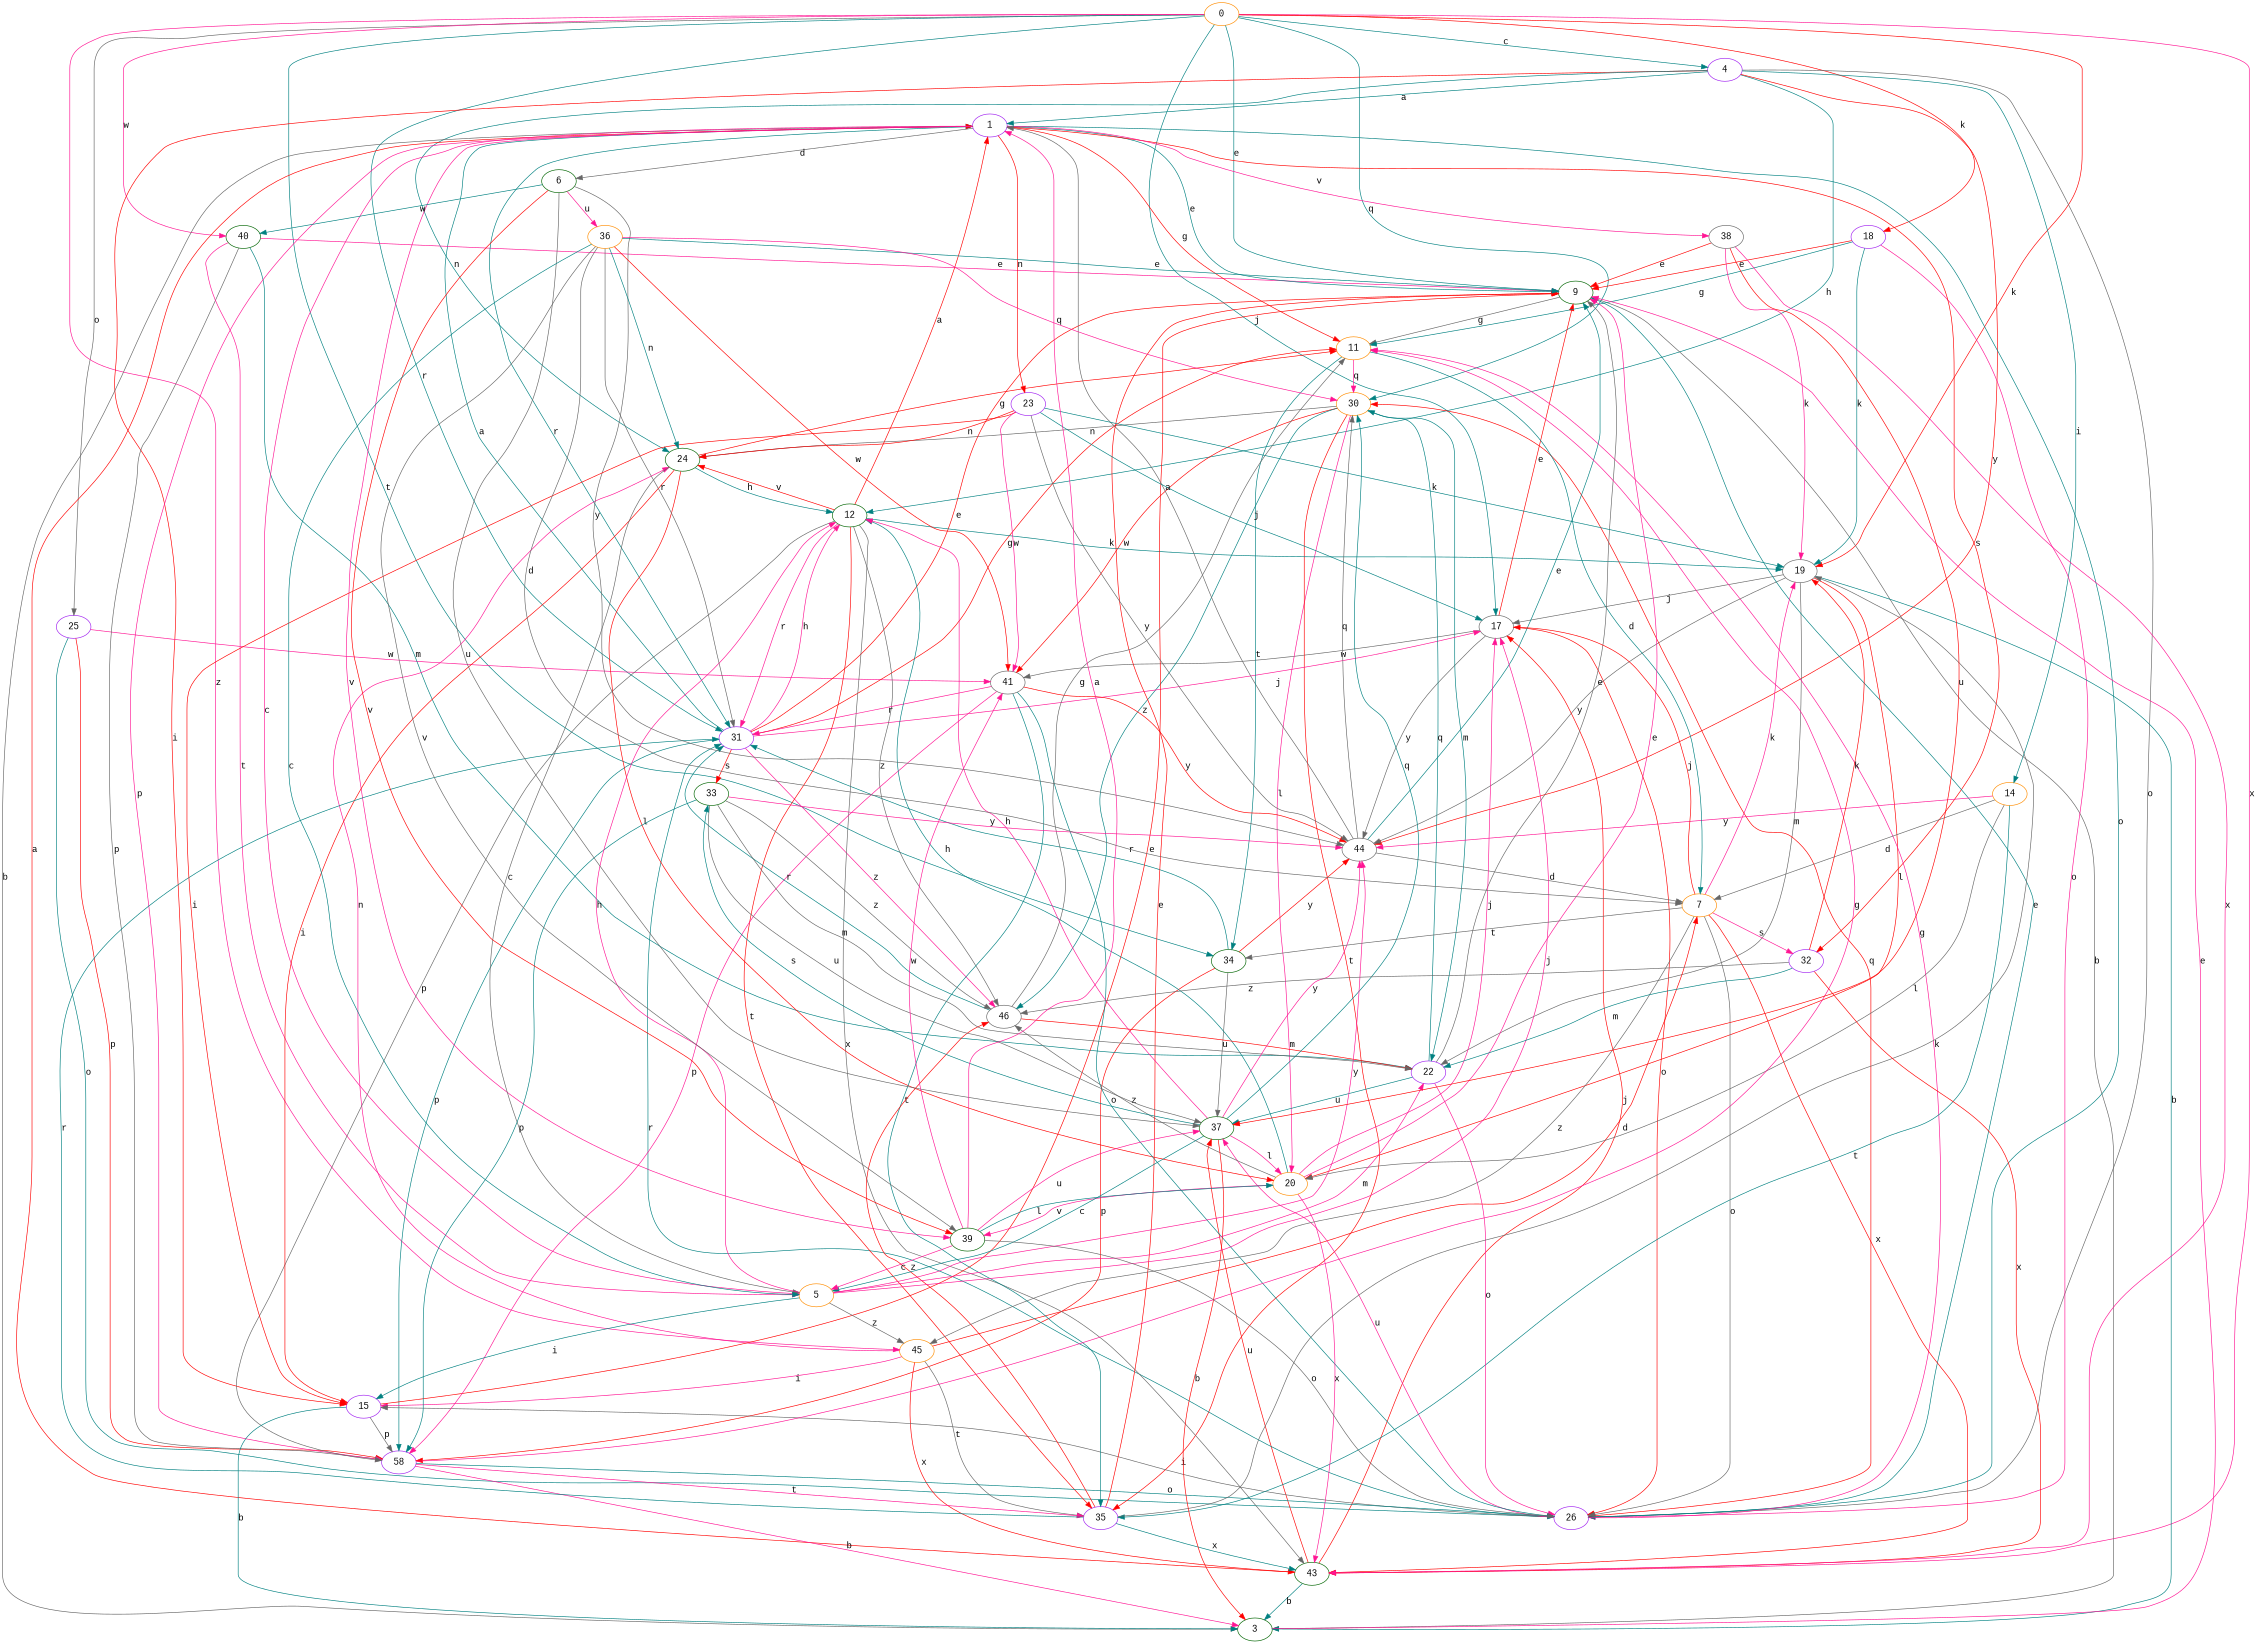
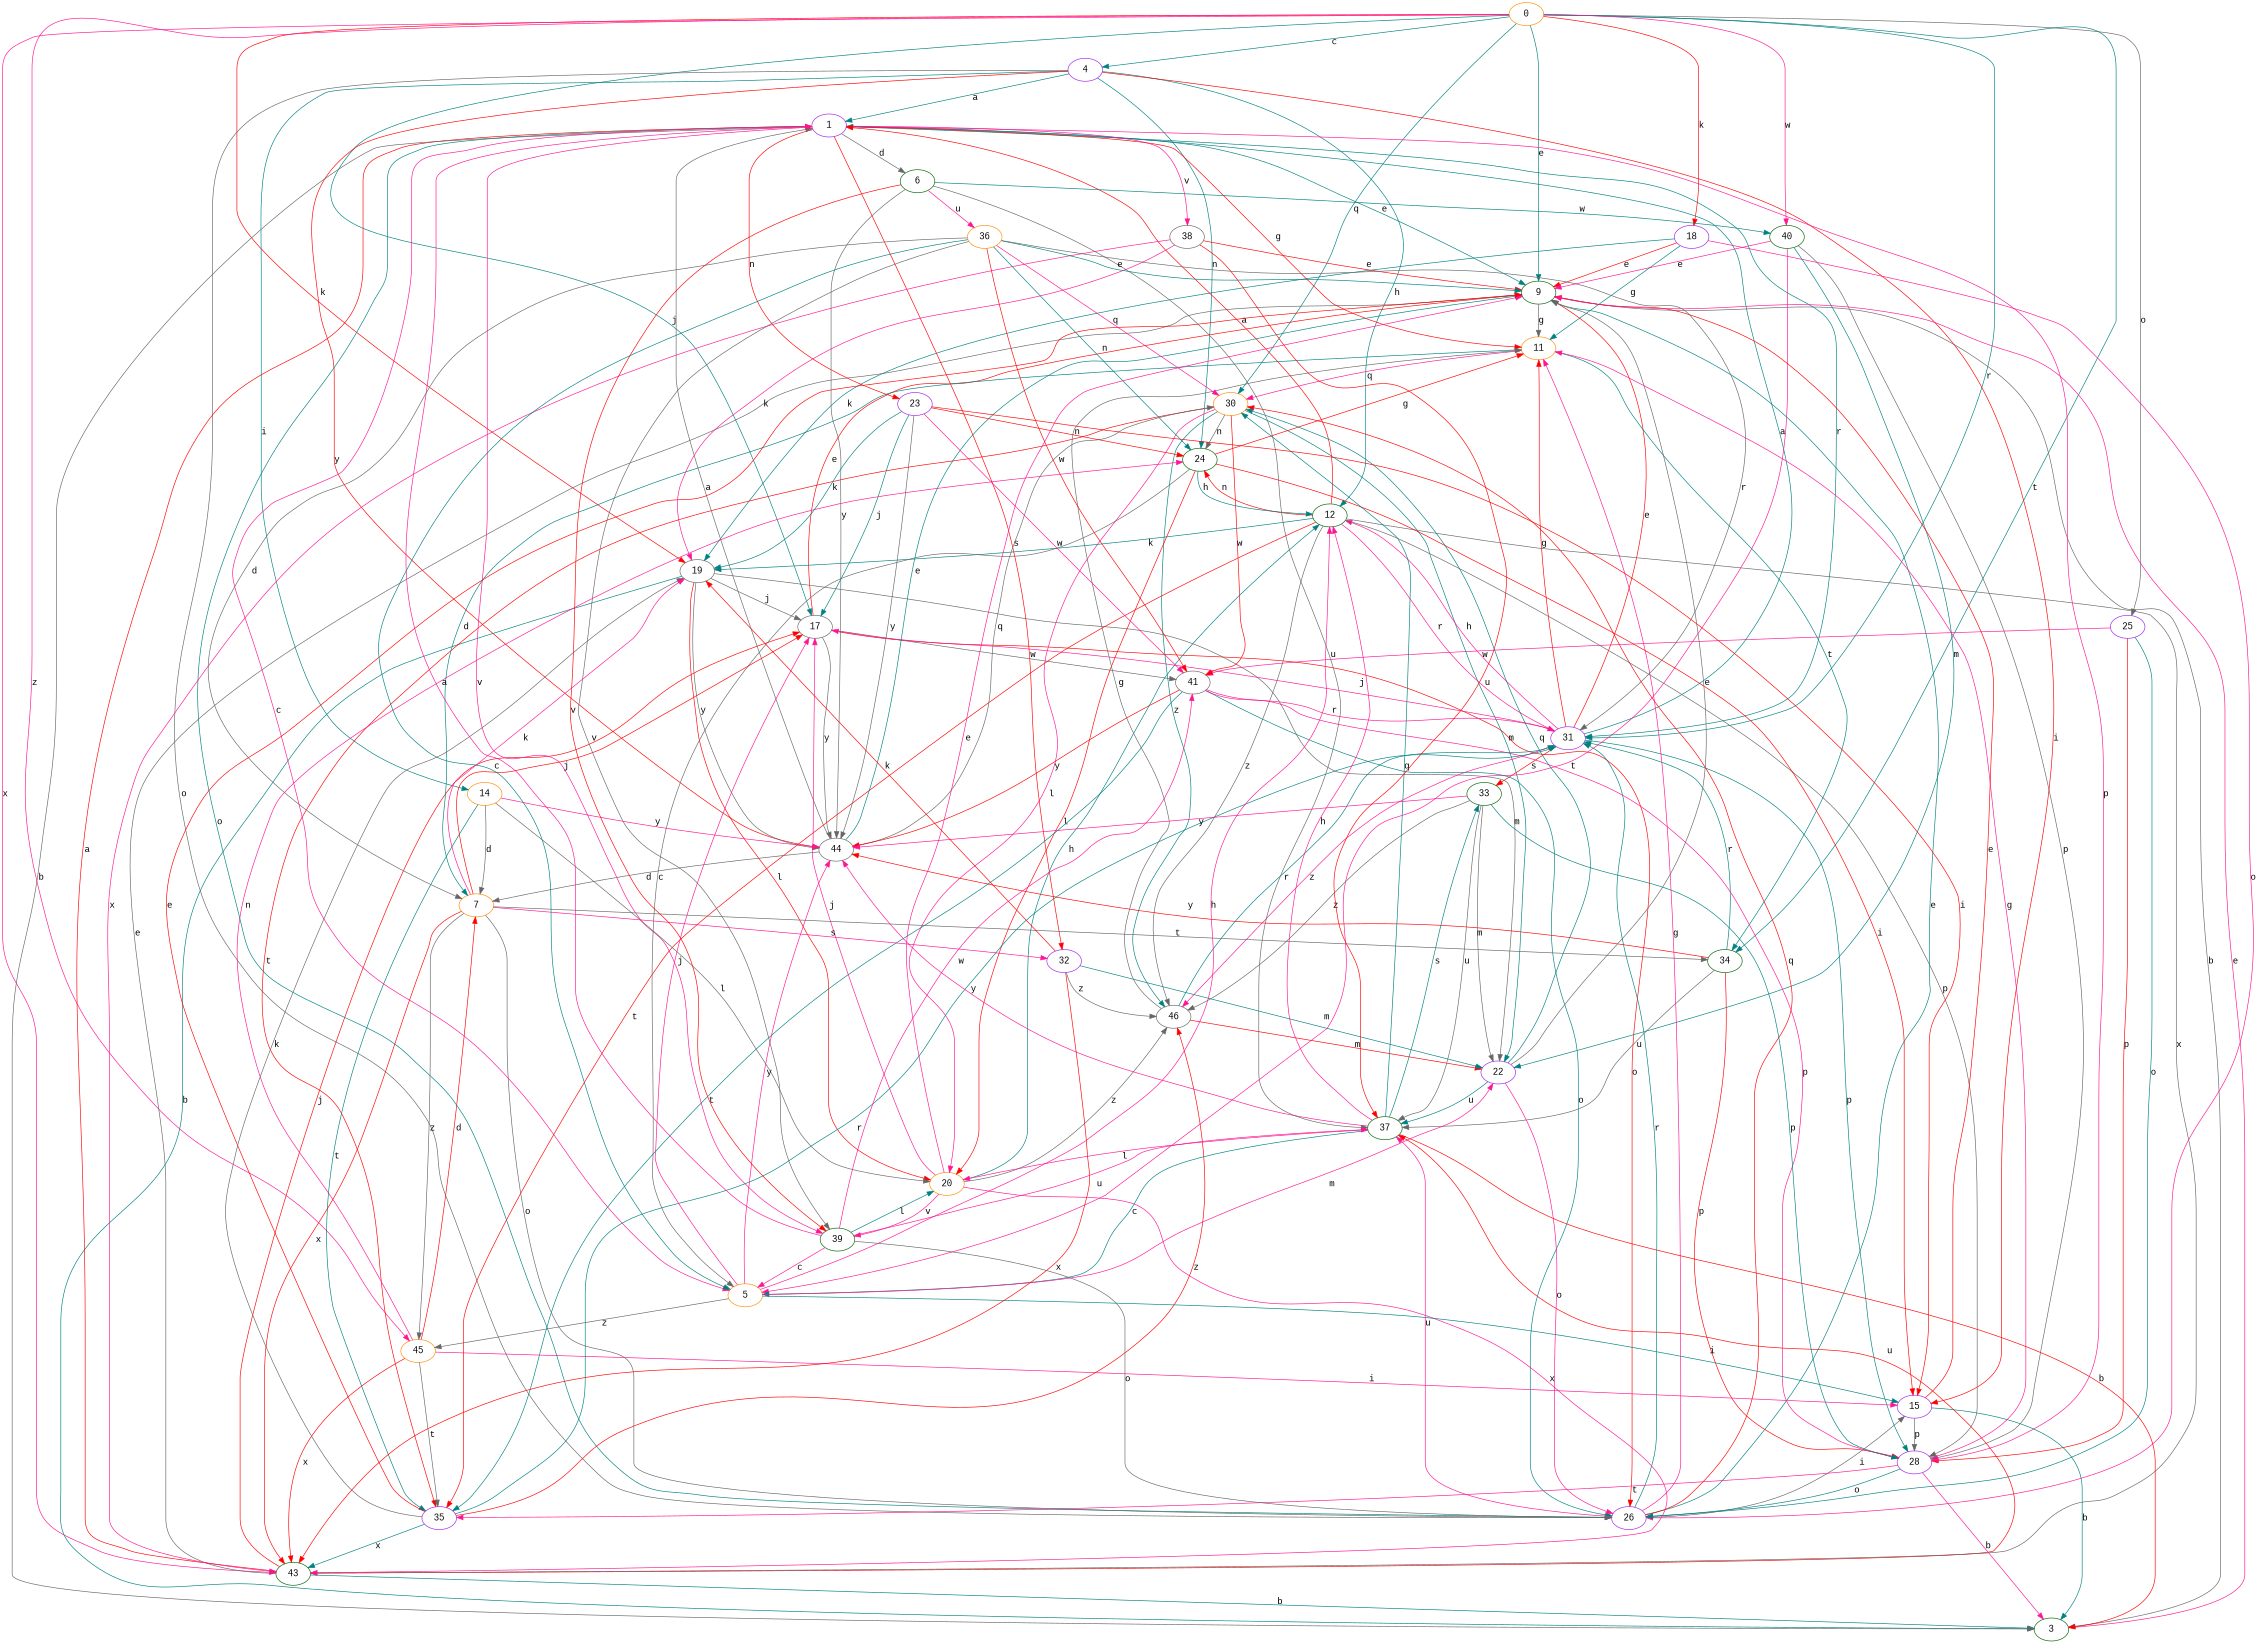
(779, 488) -> (1225, 488)
none -> (386, 591)
(399, 1462) -> (1914, 1462)
